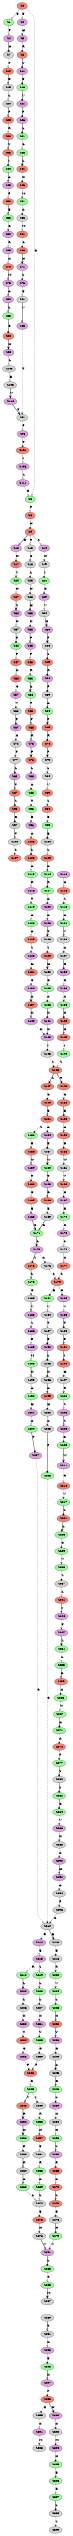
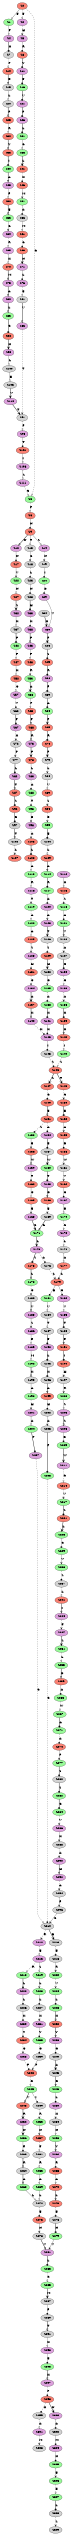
(44, 604) -> (52, 612)
(64, 1208) -> (64, 1208)
none -> (47, 2309)
